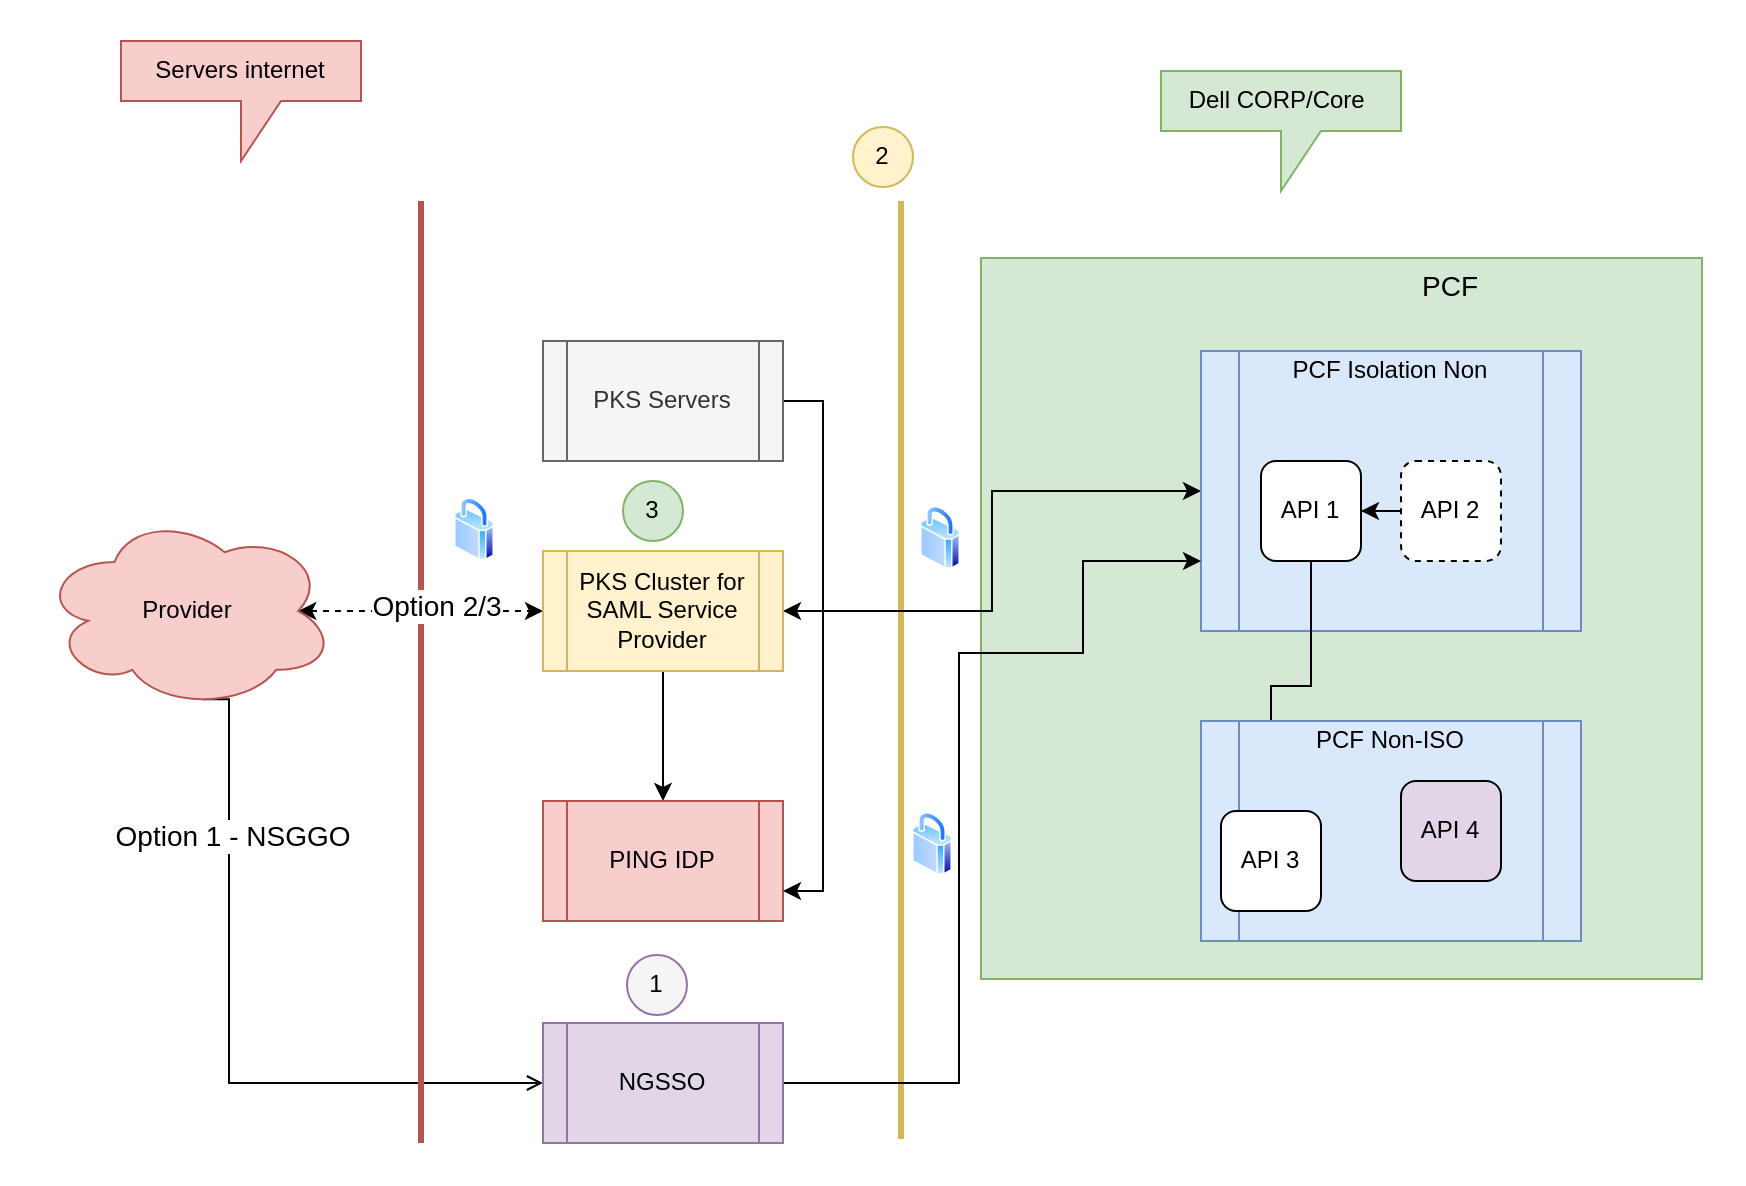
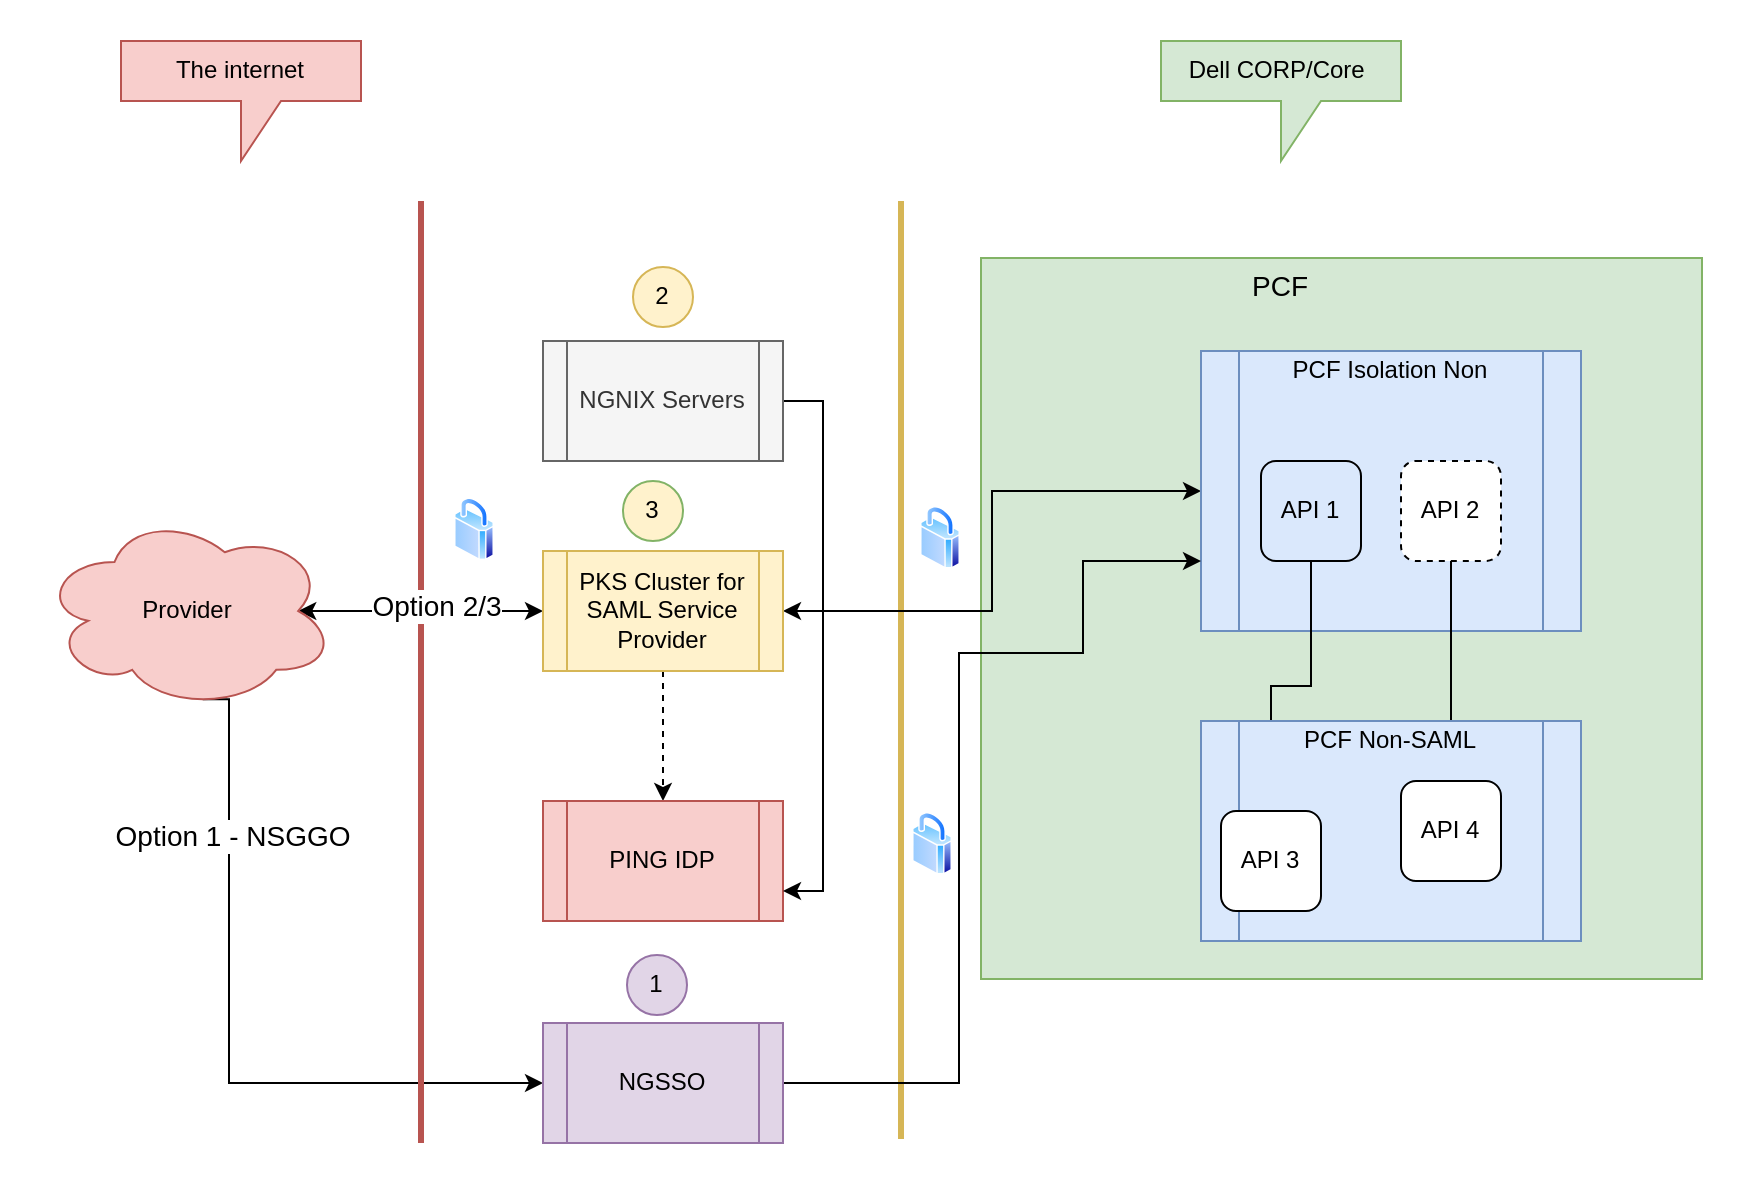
(241, 71) -> (241, 71)
(1281, 131) -> (1281, 101)
(883, 157) -> (663, 297)
(1451, 287) -> (1281, 287)
(663, 401) -> (663, 401)
(653, 511) -> (653, 511)
(1311, 511) -> (1311, 511)
(1400, 511) -> (1451, 641)
(1311, 561) -> (1311, 561)
(343, 611) -> (343, 611)
(663, 731) -> (663, 731)
(1391, 741) -> (1391, 741)
(1451, 831) -> (1451, 831)
(657, 985) -> (657, 985)
(531, 1083) -> (528, 1083)
